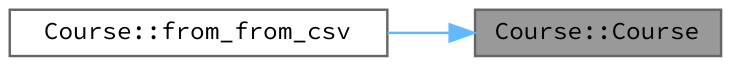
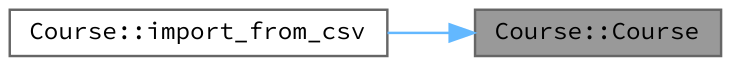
(199, 33) -> (199, 33)
